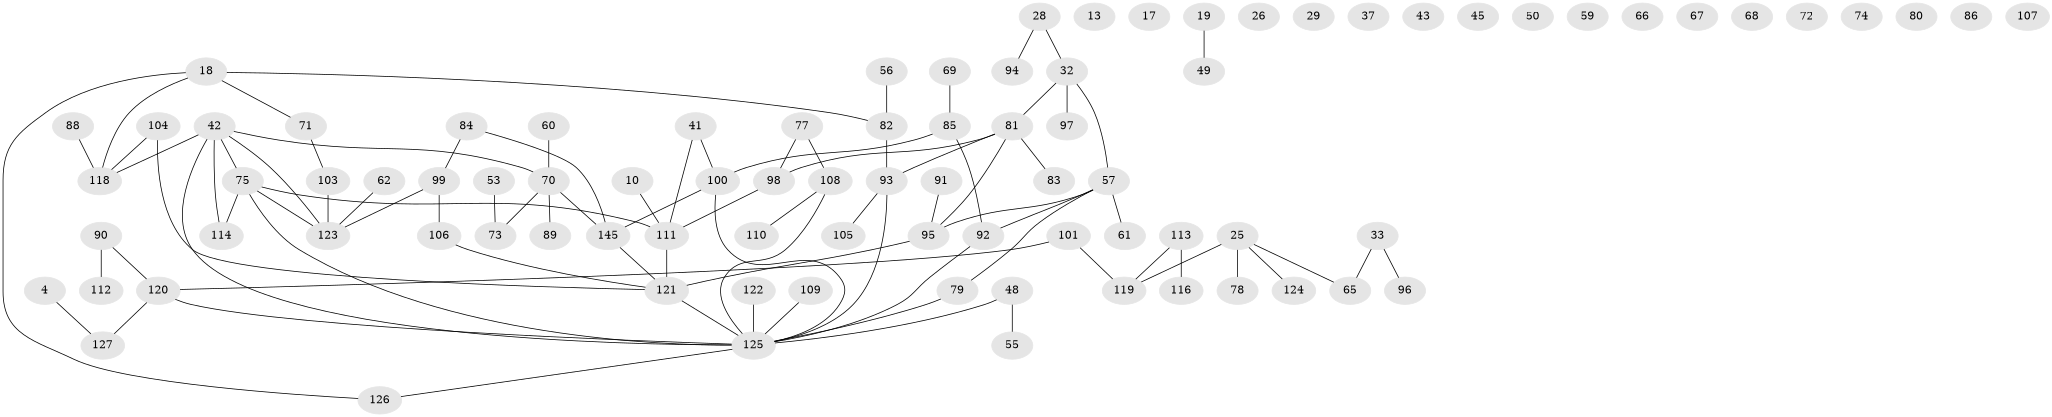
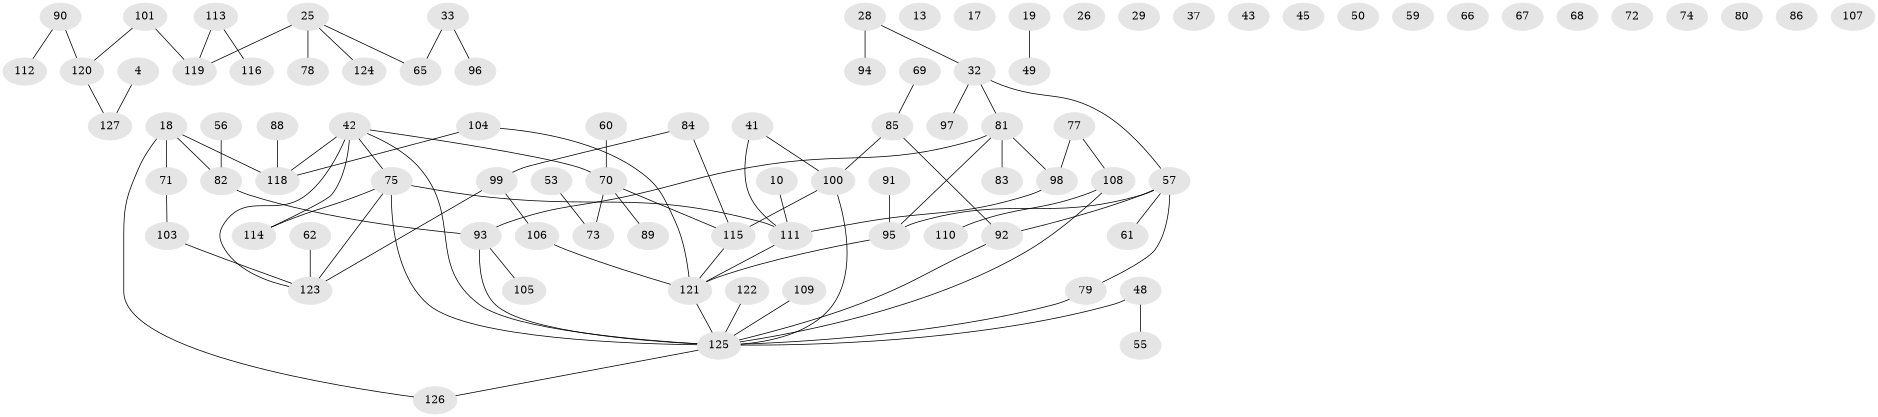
(608, 236) -> (733, 236)
(383, 327) -> none
